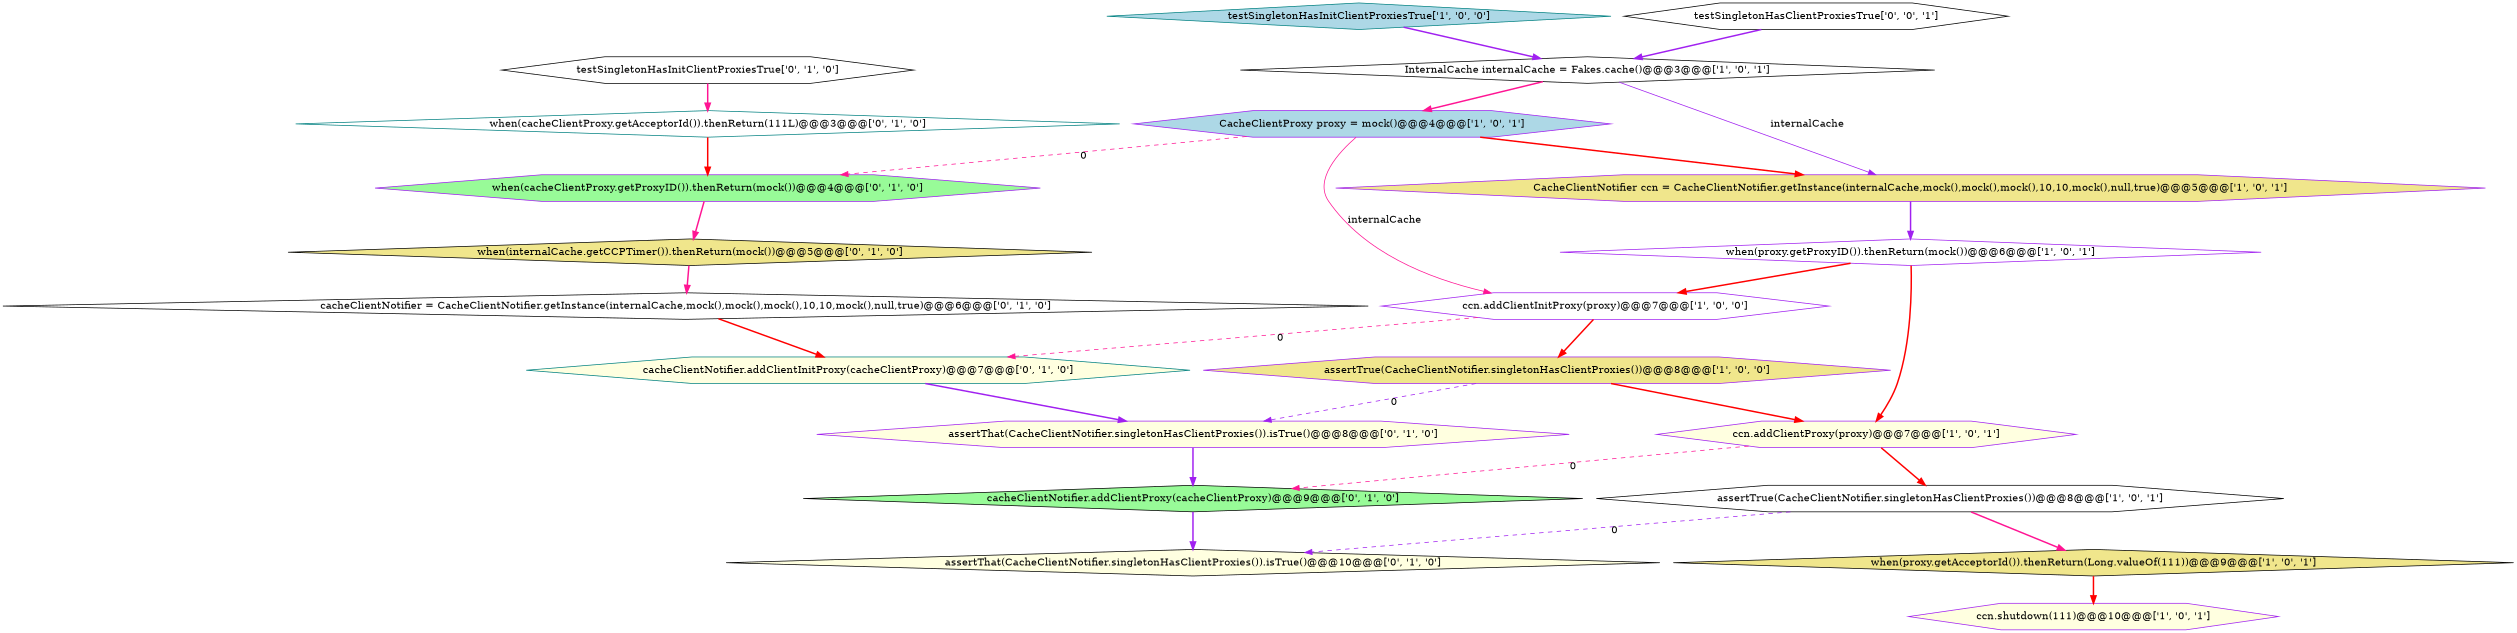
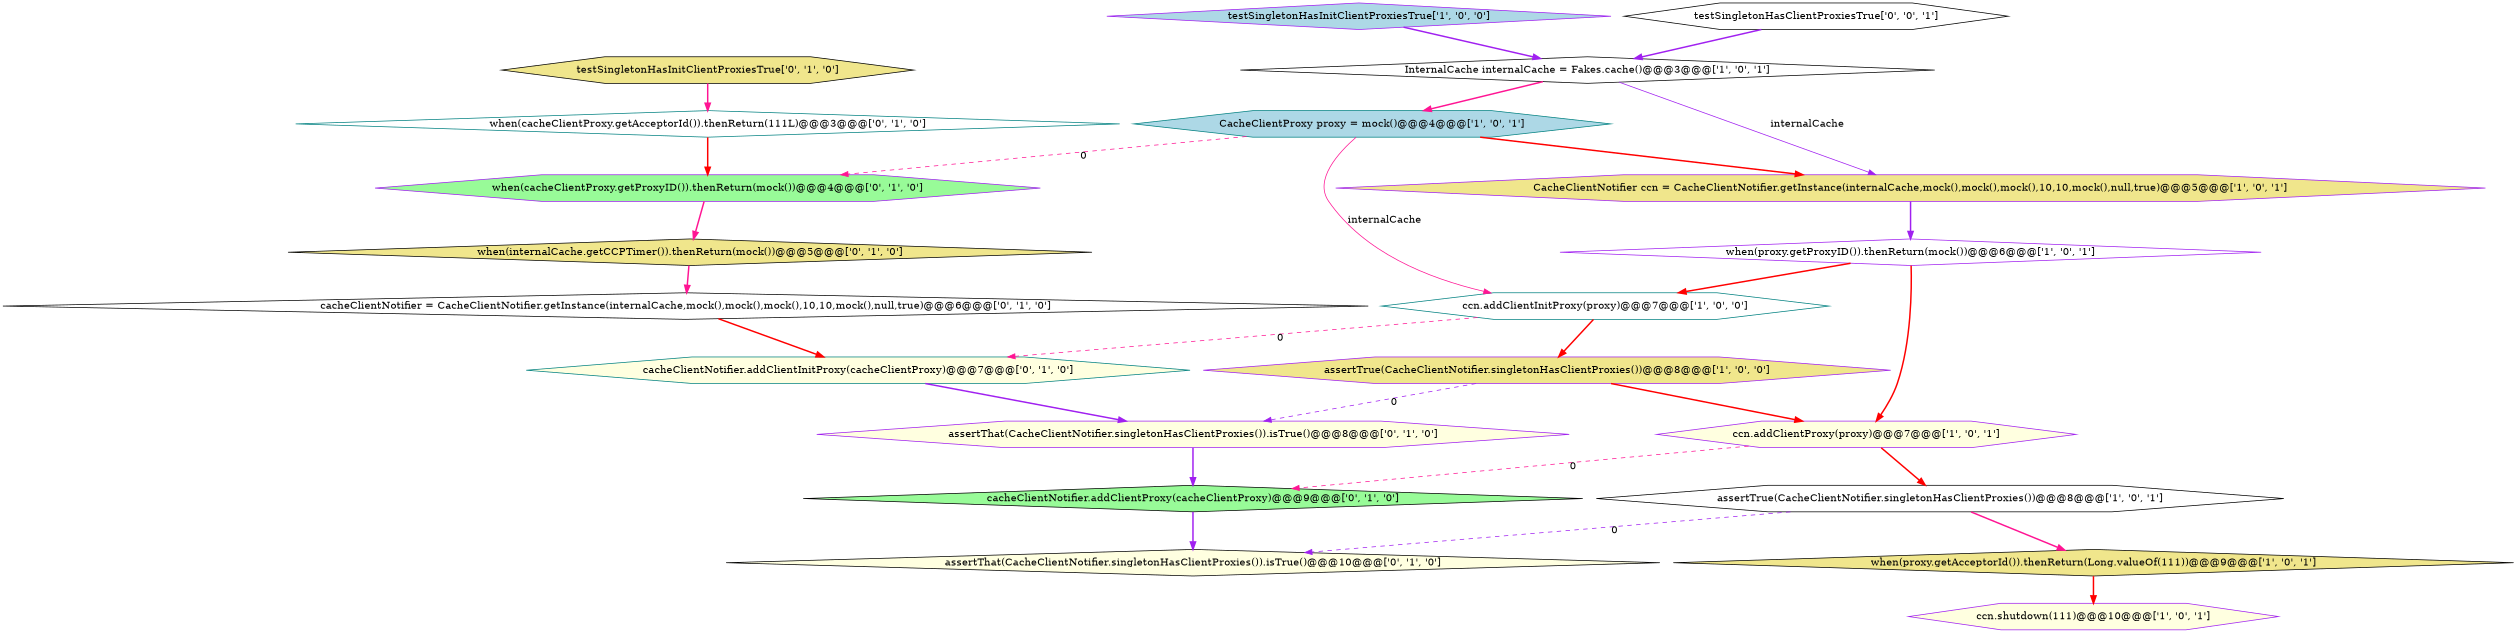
(1359, 16) -> (1359, 16)
(708, 70) -> (708, 70)
(1372, 124) -> (1372, 124)
(1605, 306) -> (1605, 306)
